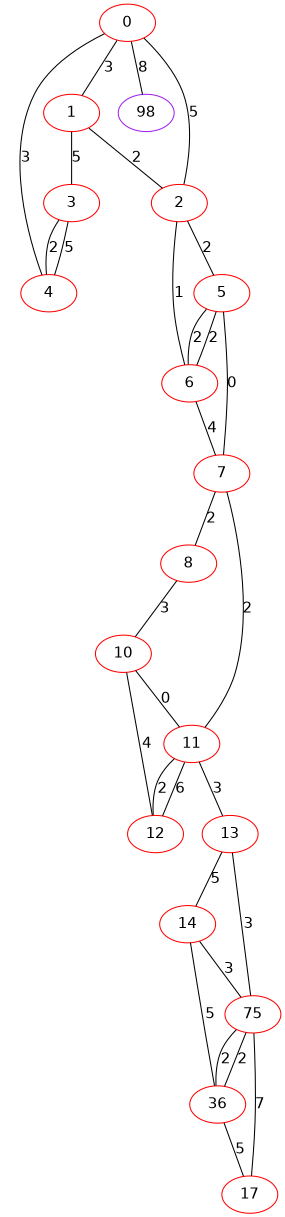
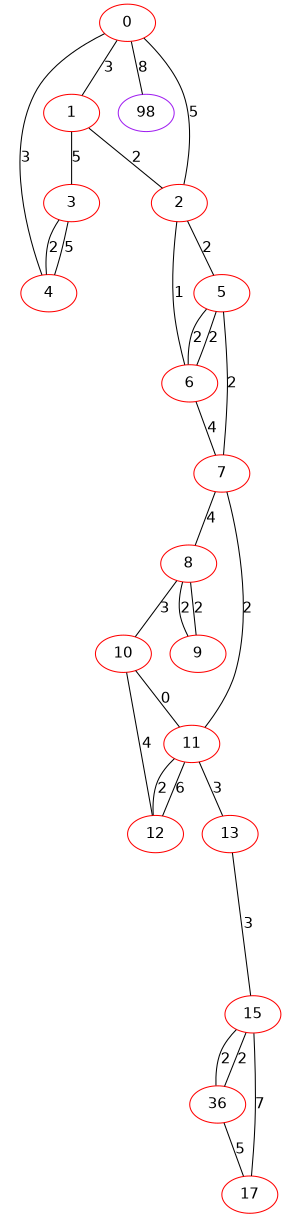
(232, 383) -> (232, 383)
(211, 519) -> (211, 519)
none -> (198, 654)
(188, 924) -> none
(253, 1014) -> (253, 1014)
